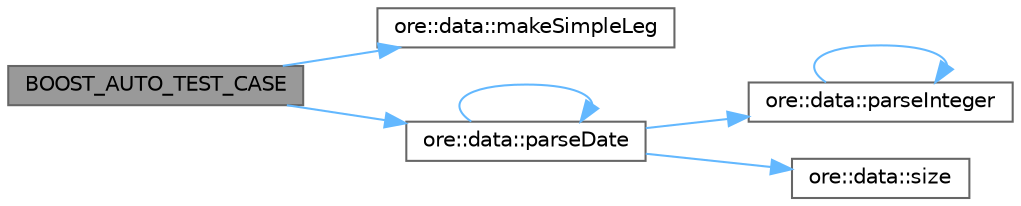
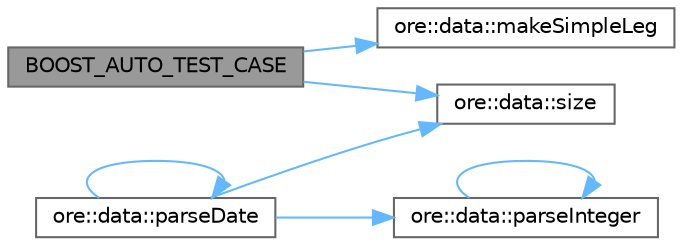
(336, 113) -> (360, 88)
